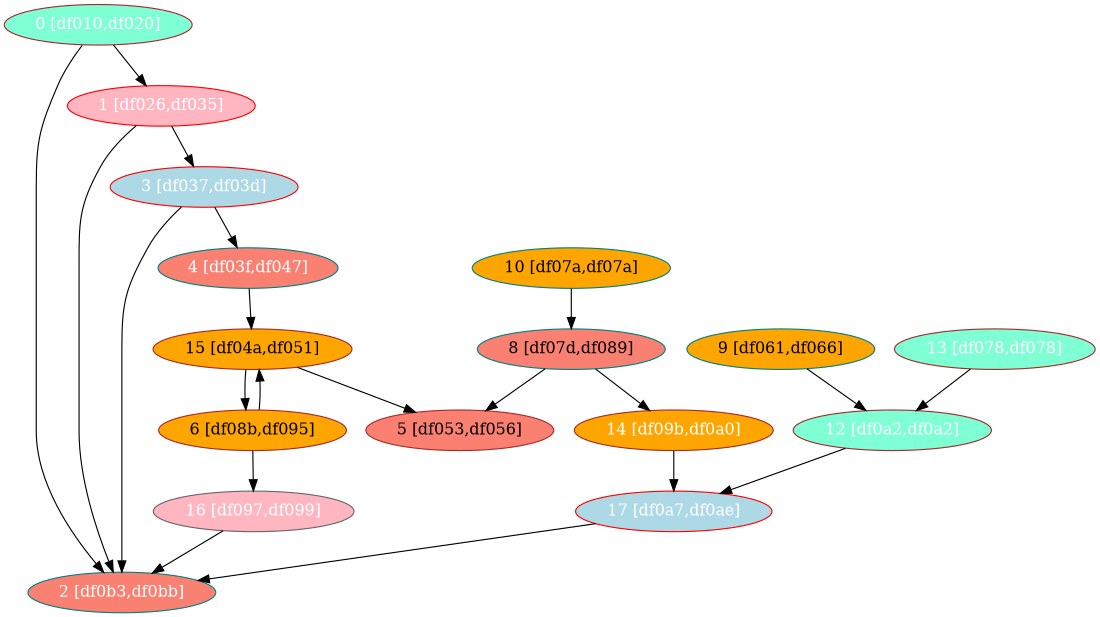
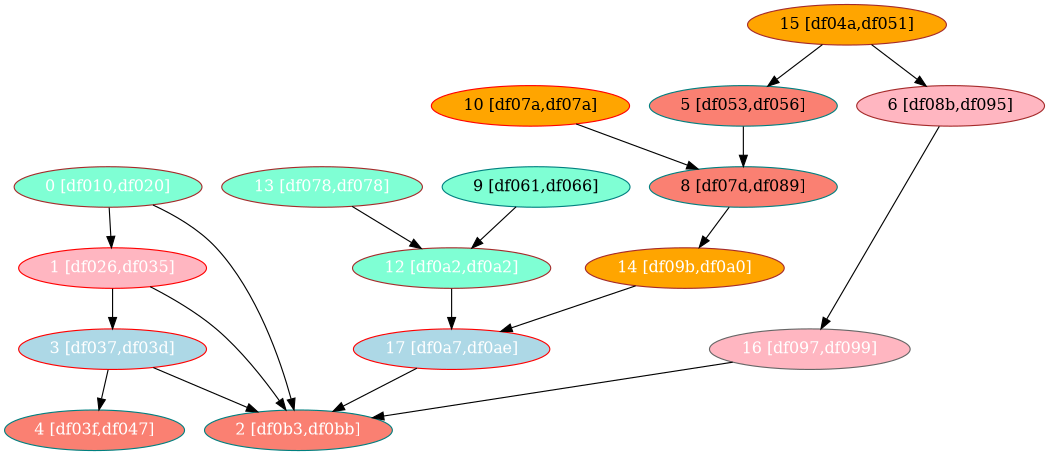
(571, 268) -> (530, 106)
(250, 303) -> none
(781, 349) -> (536, 187)
(520, 387) -> (743, 141)
(260, 396) -> none
(253, 430) -> (951, 106)
(460, 430) -> (743, 106)
